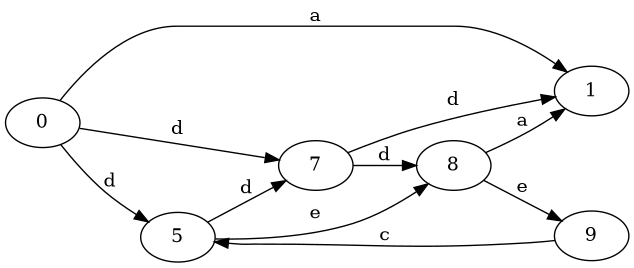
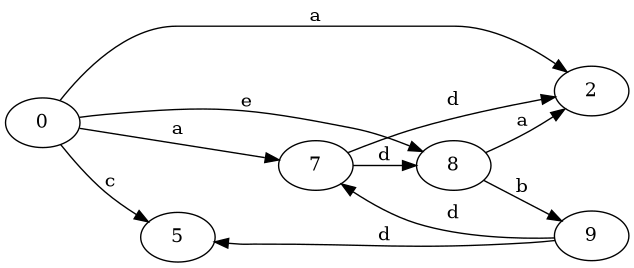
(592, 91) -> (592, 91)
(178, 129) -> (178, 129)
(110, 181) -> (110, 181)
(523, 187) -> (523, 187)
(241, 205) -> (450, 231)
(320, 231) -> (246, 111)
(385, 235) -> (385, 235)
